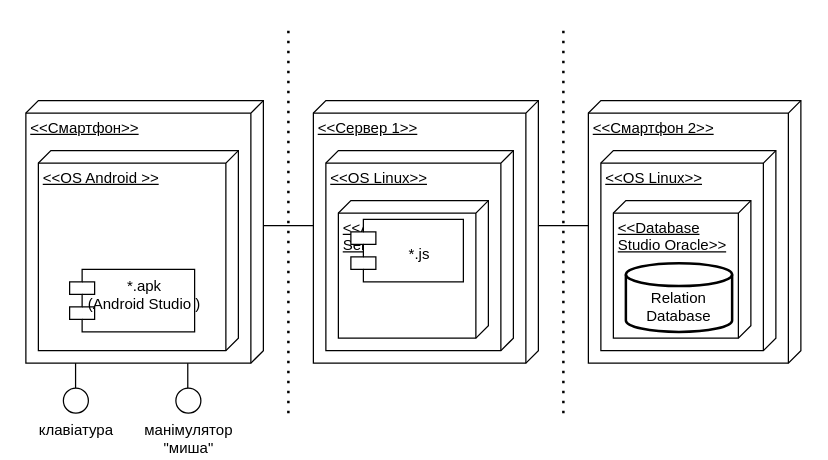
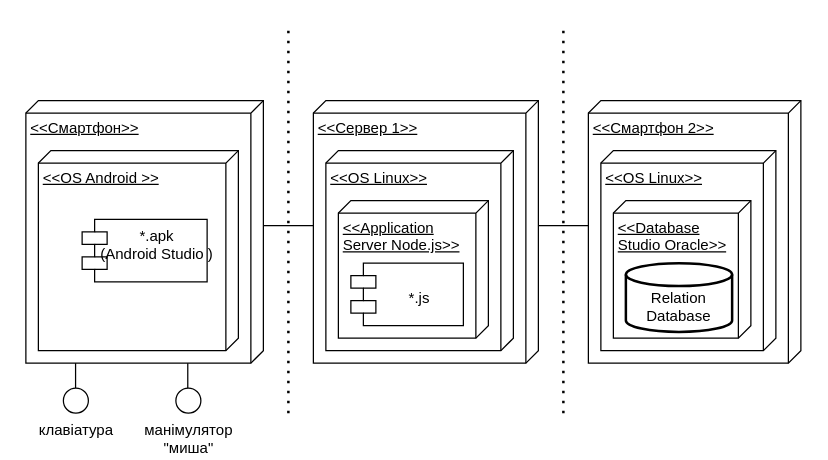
(407, 251) -> (407, 294)
(132, 301) -> (144, 251)
